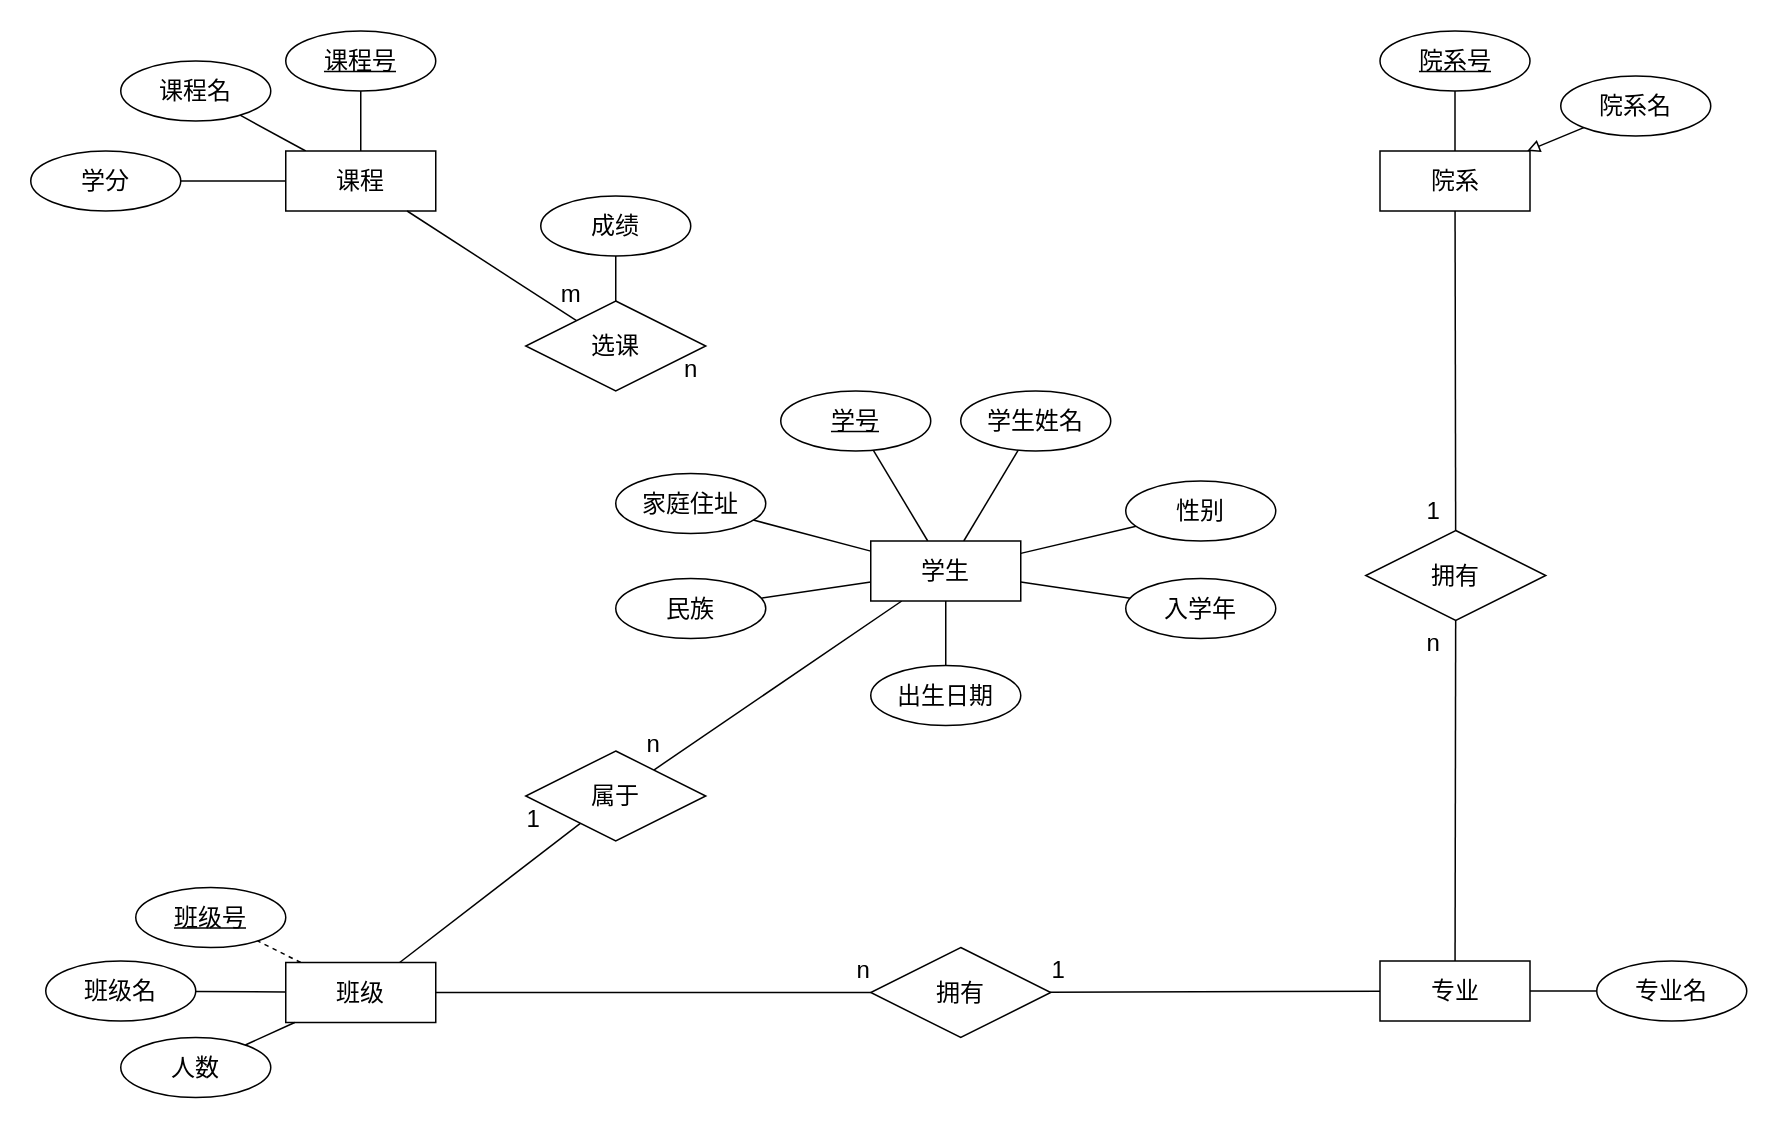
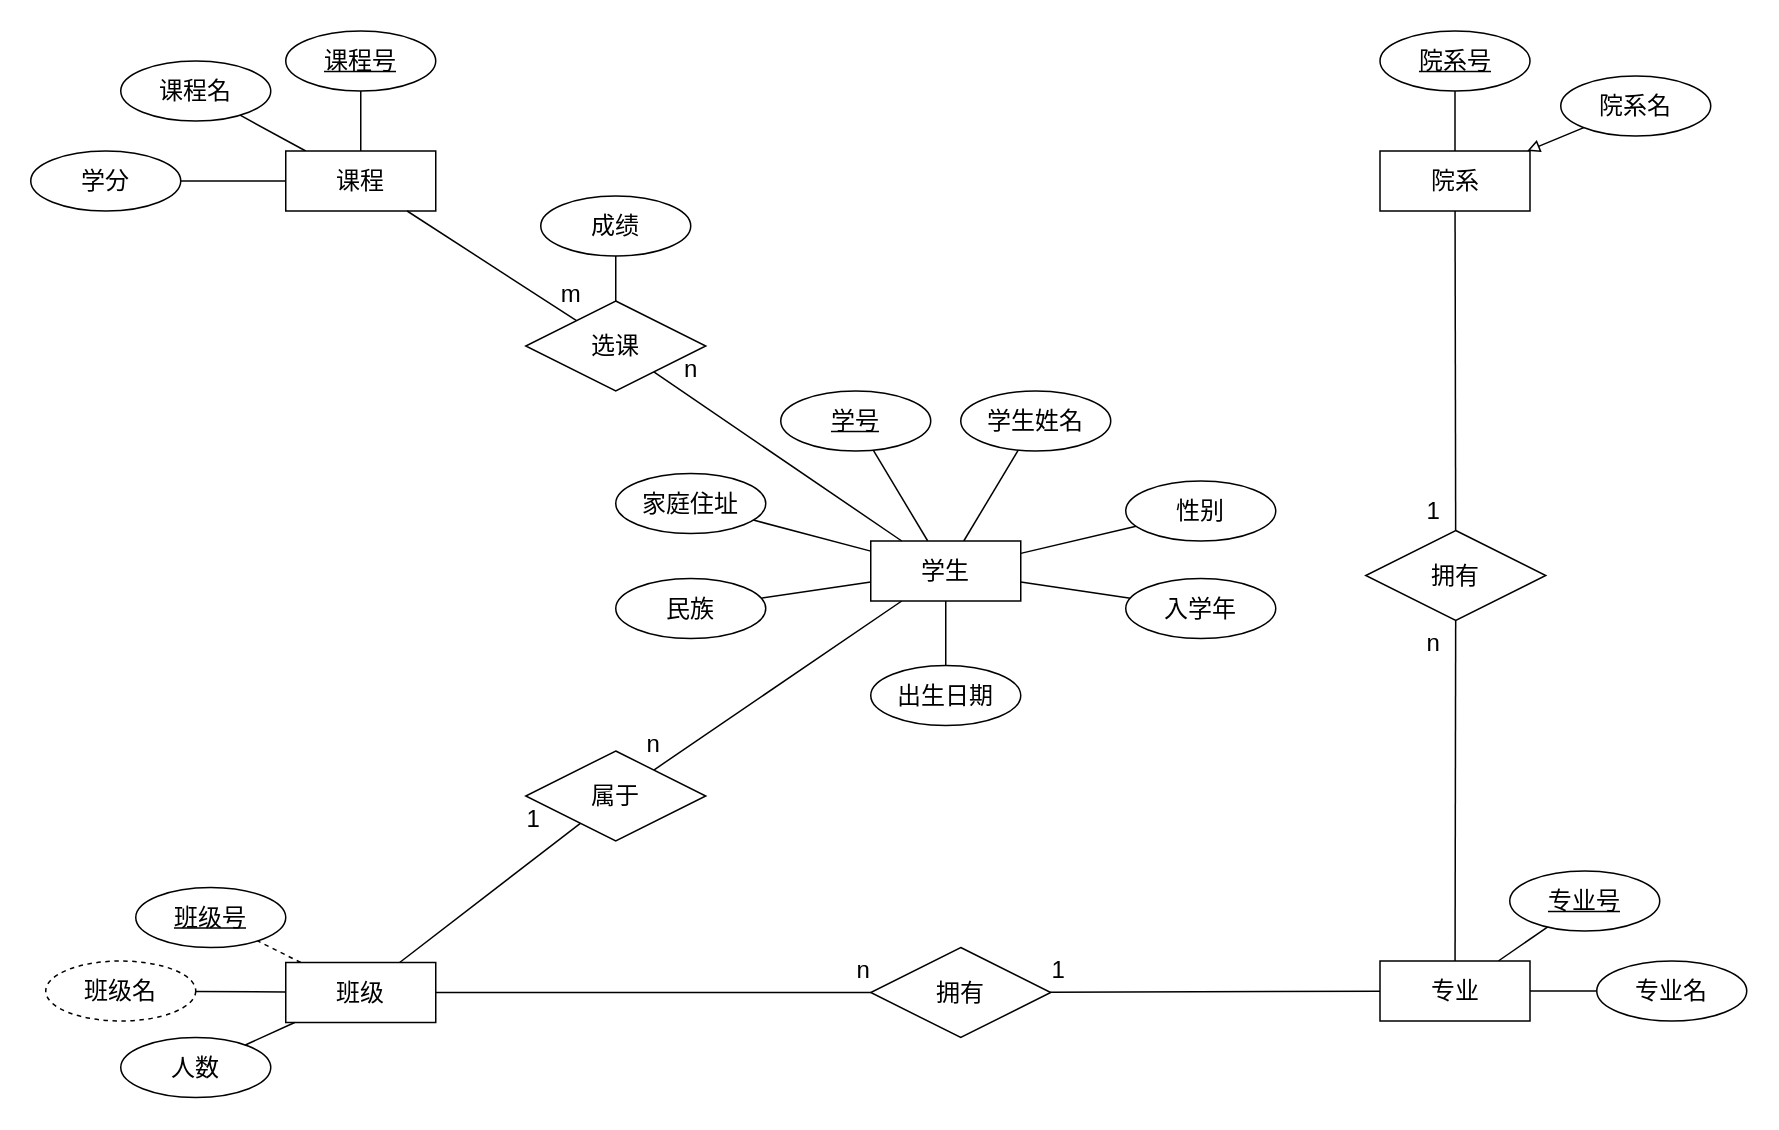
none -> (778, 456)
none -> (1585, 901)
none -> (1522, 944)
(121, 991) -> (121, 991)
